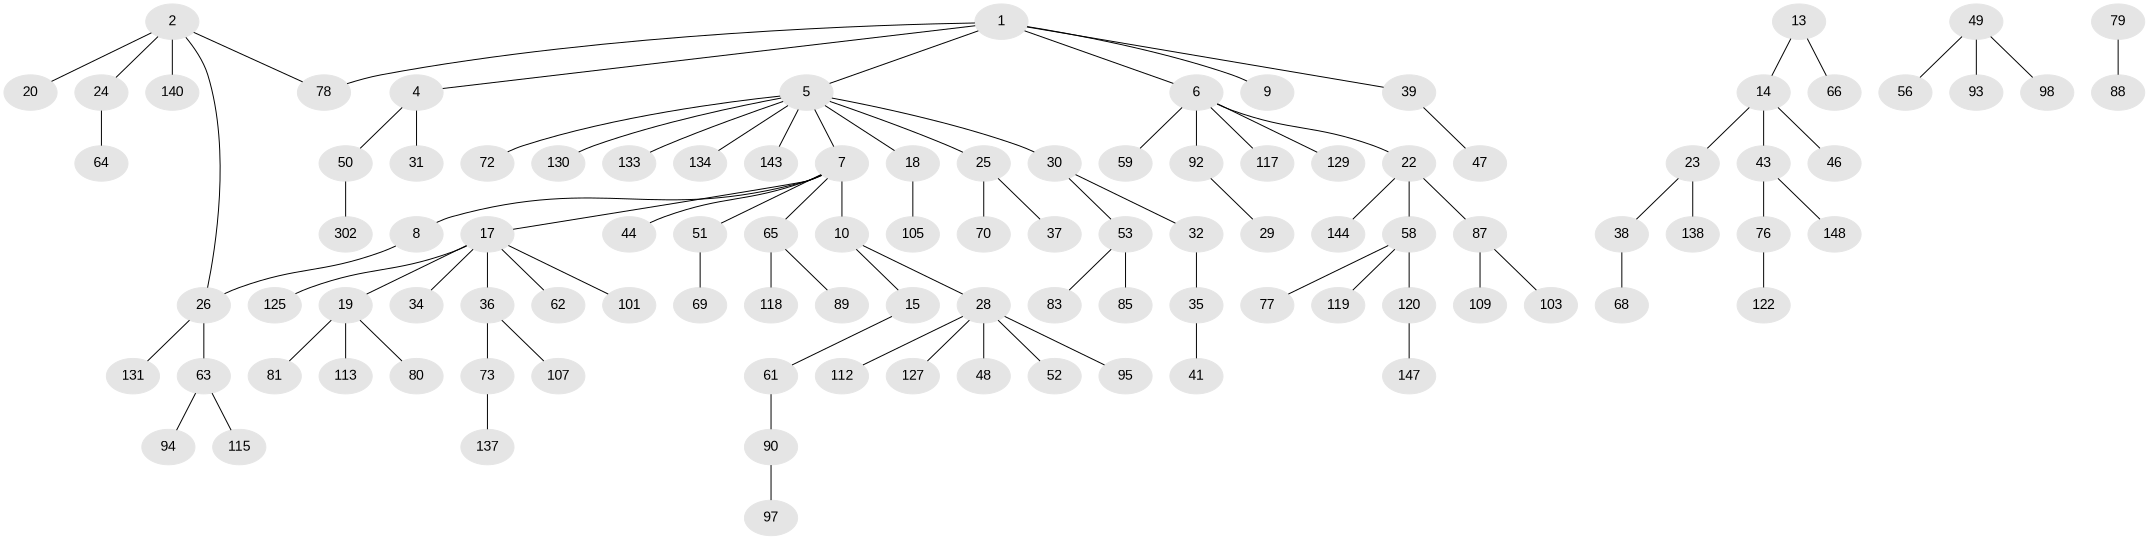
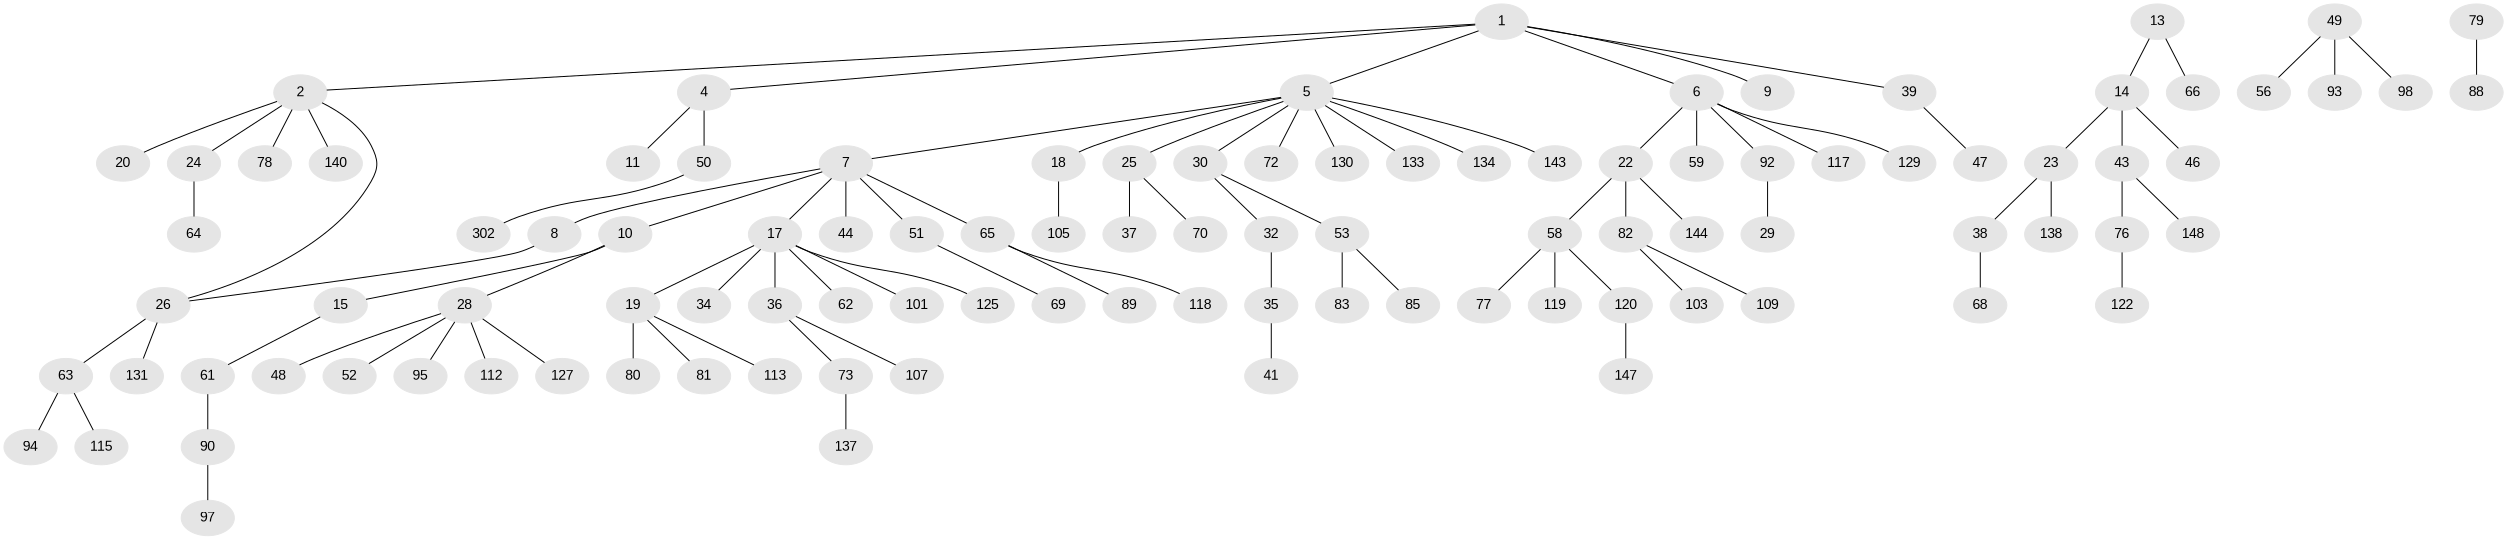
(659, 39) -> (901, 57)
(417, 163) -> (633, 163)
(1480, 234) -> (1626, 234)
